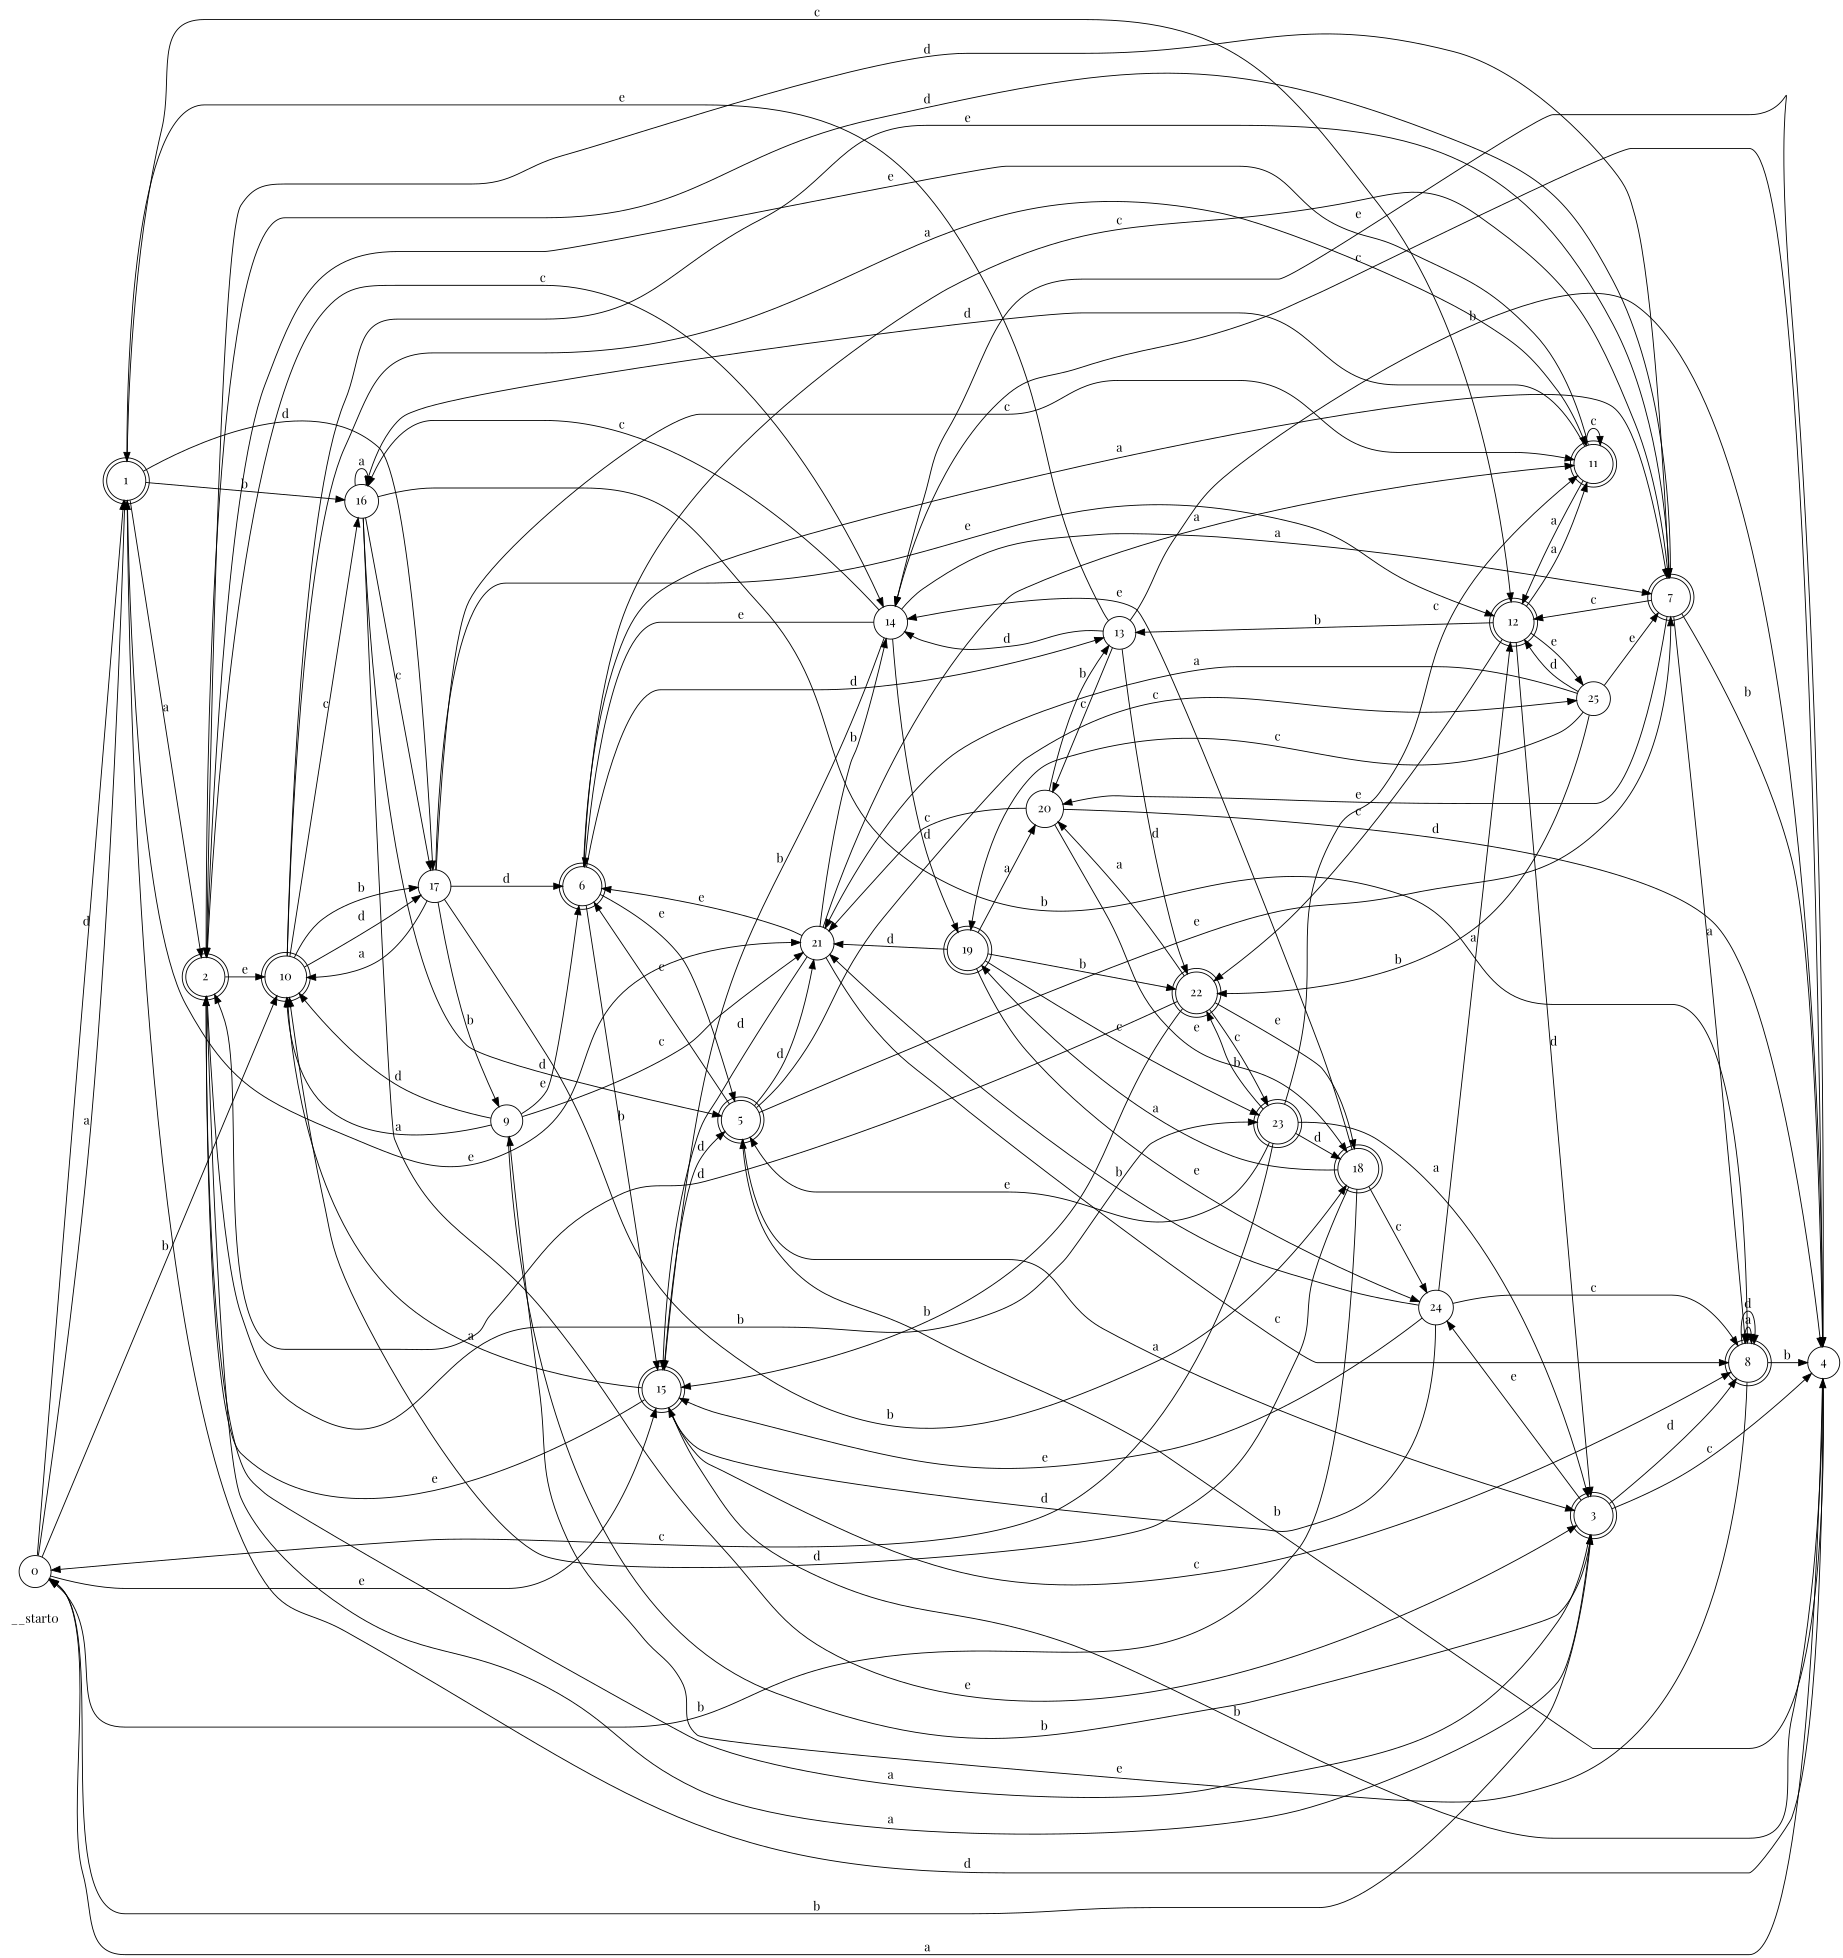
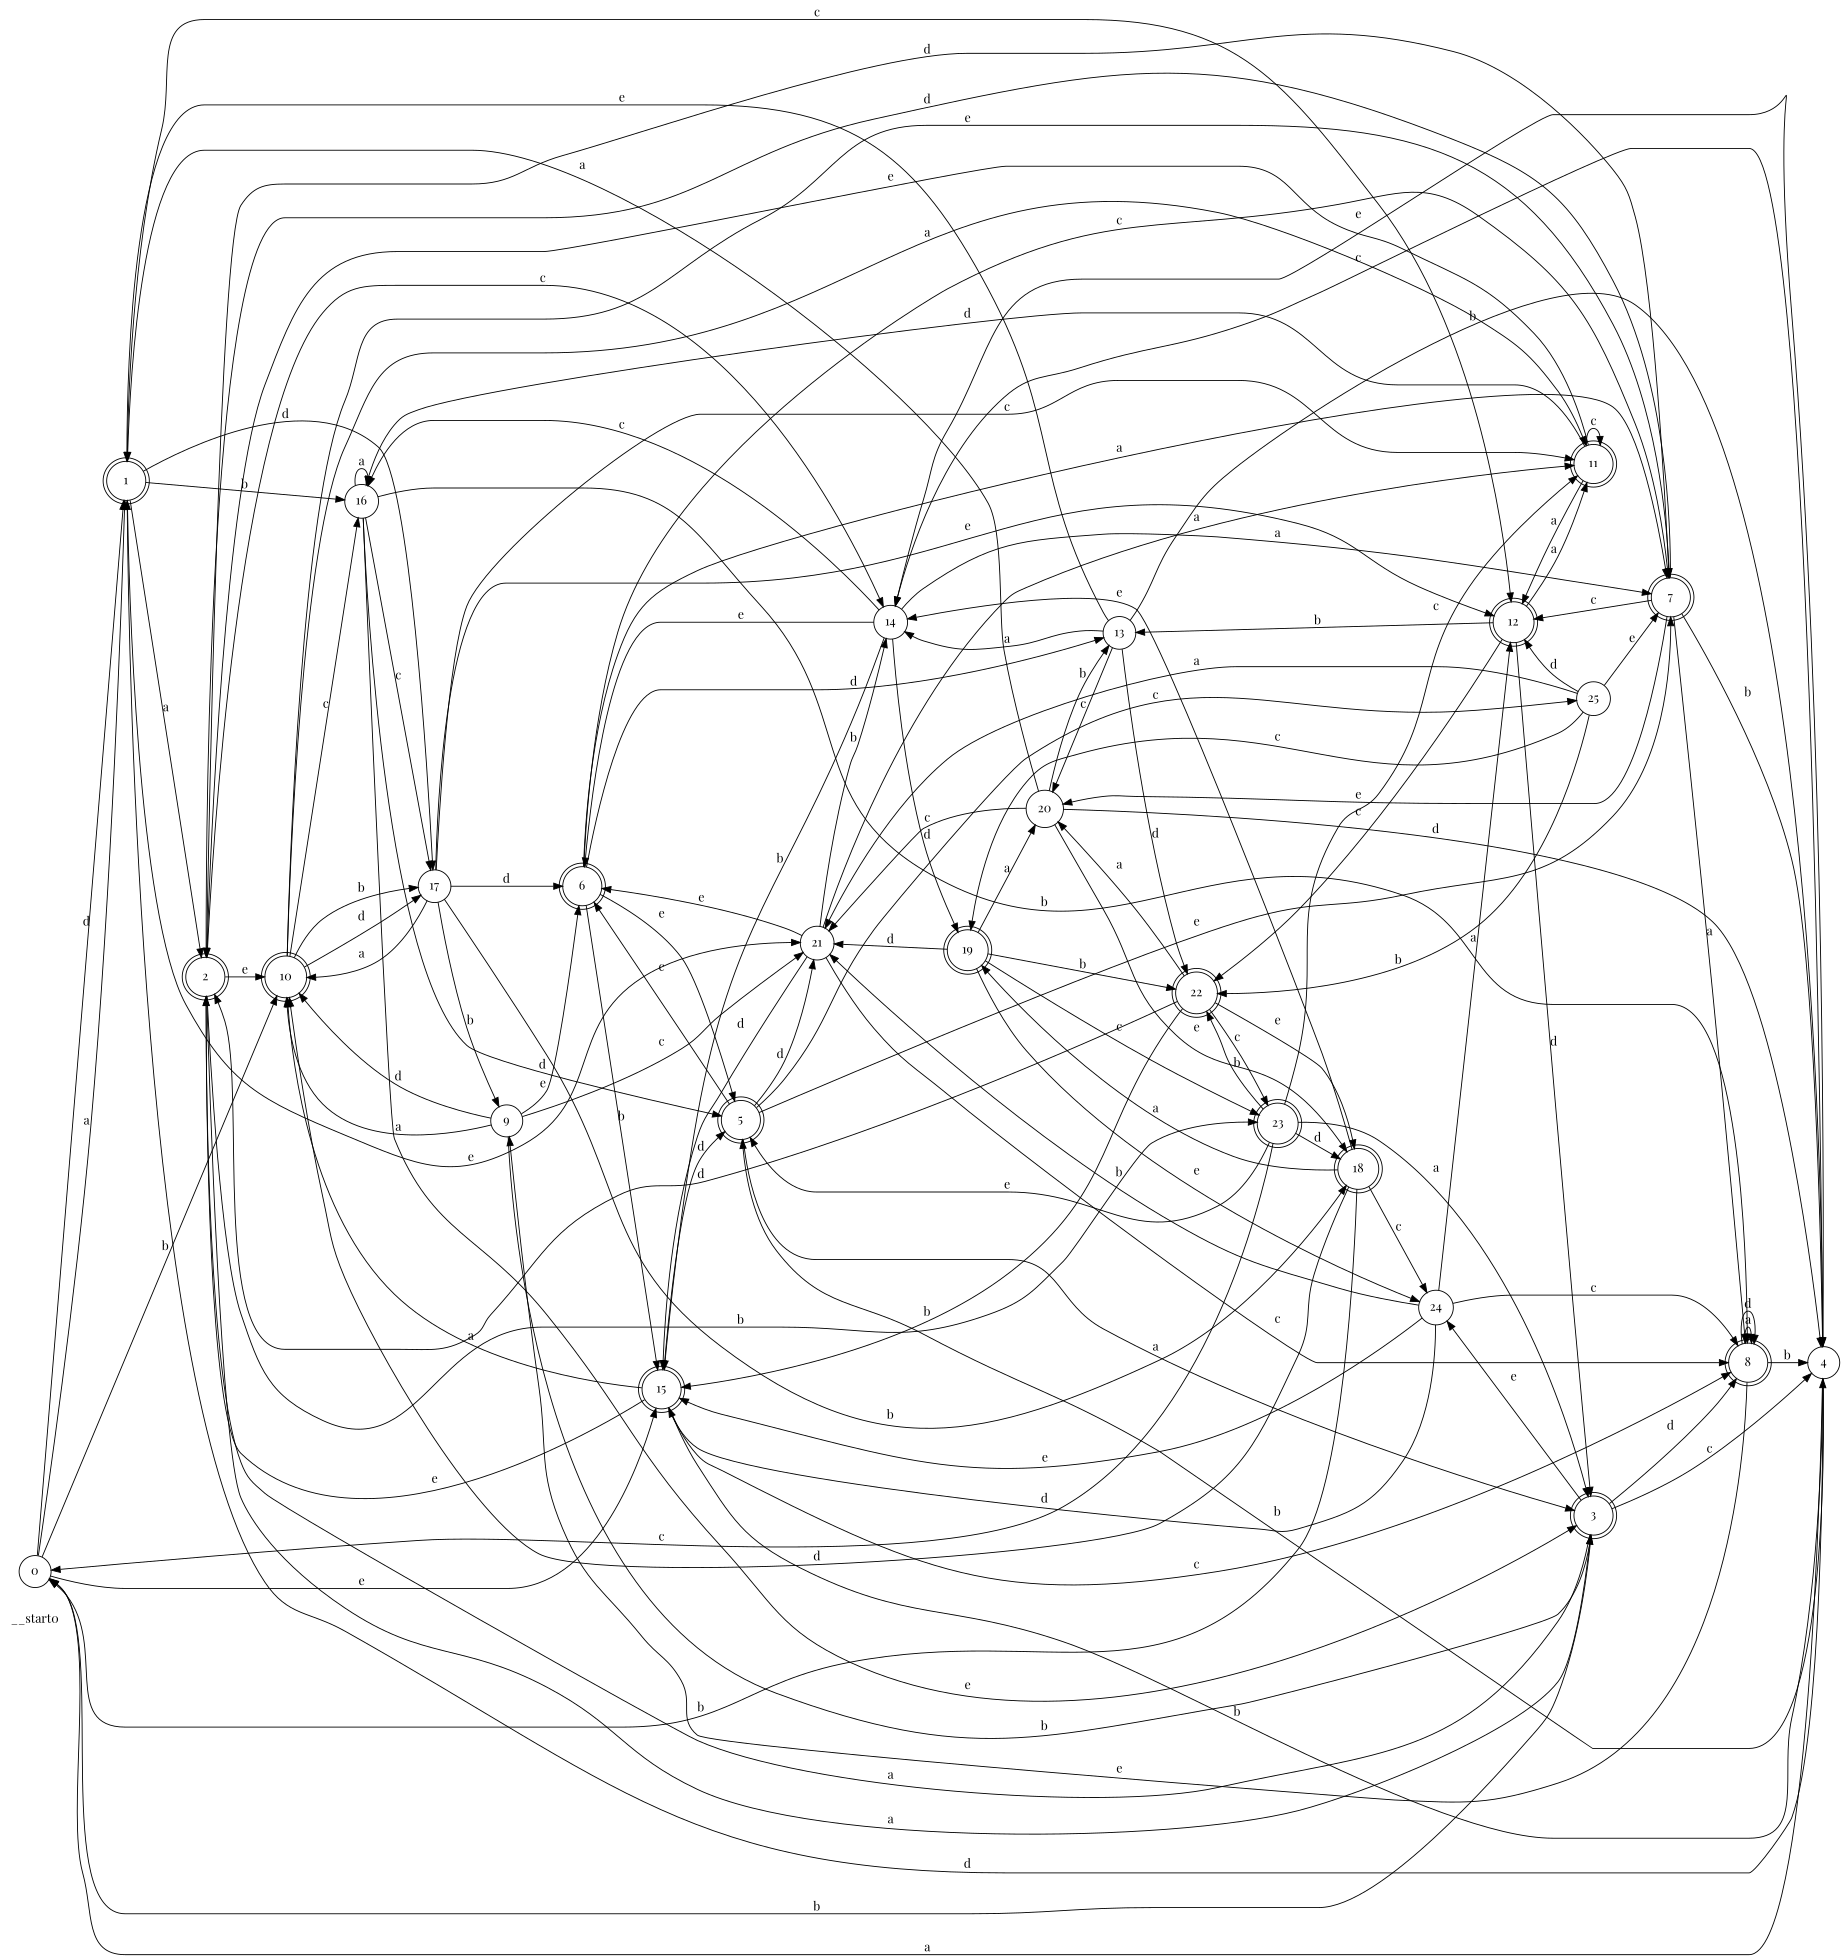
none -> (666, 223)
(1007, 640) -> (1007, 640)
(1556, 653) -> none
